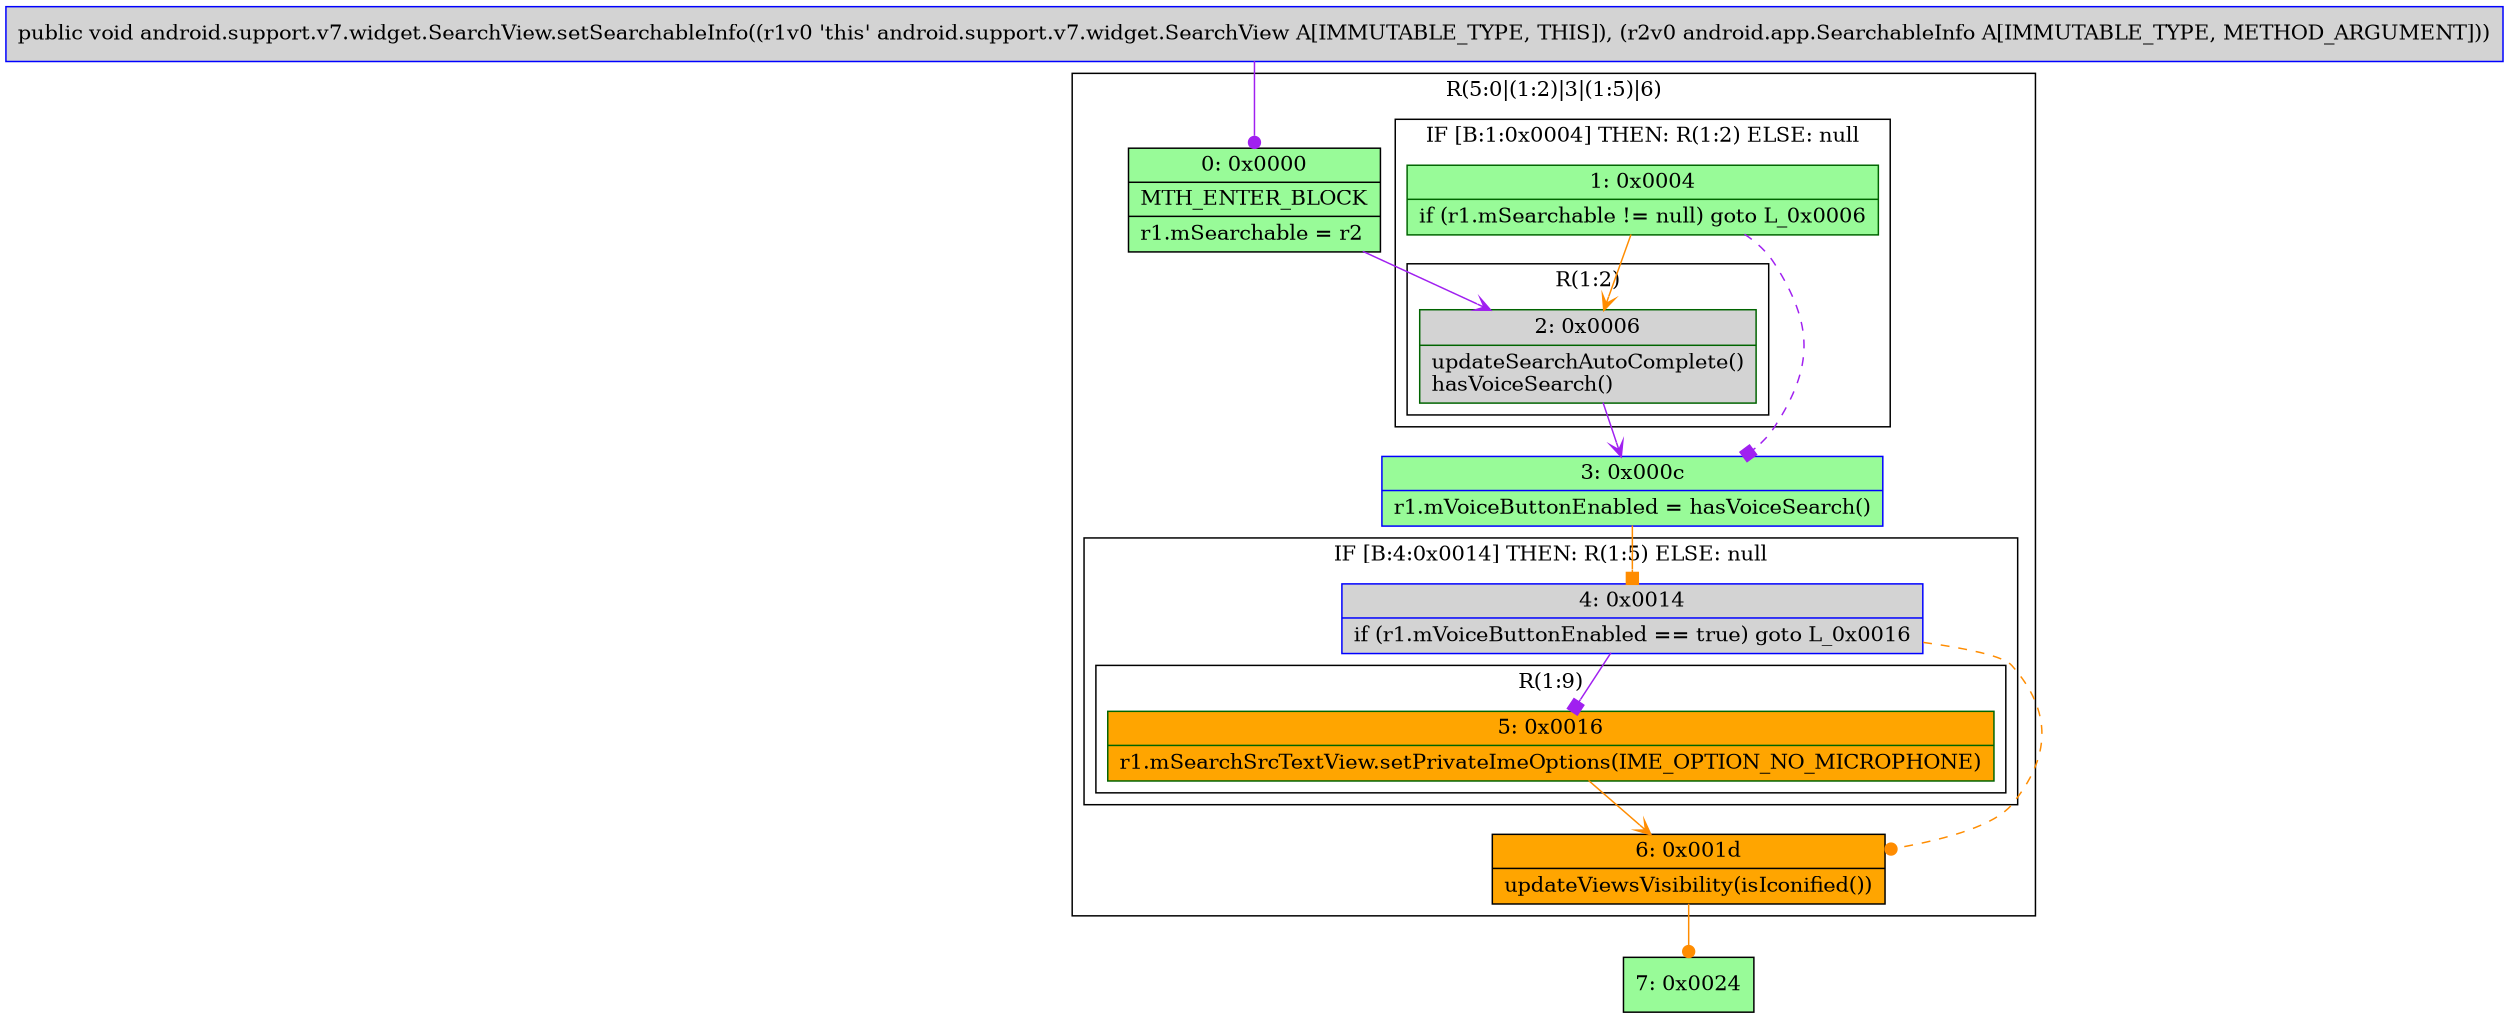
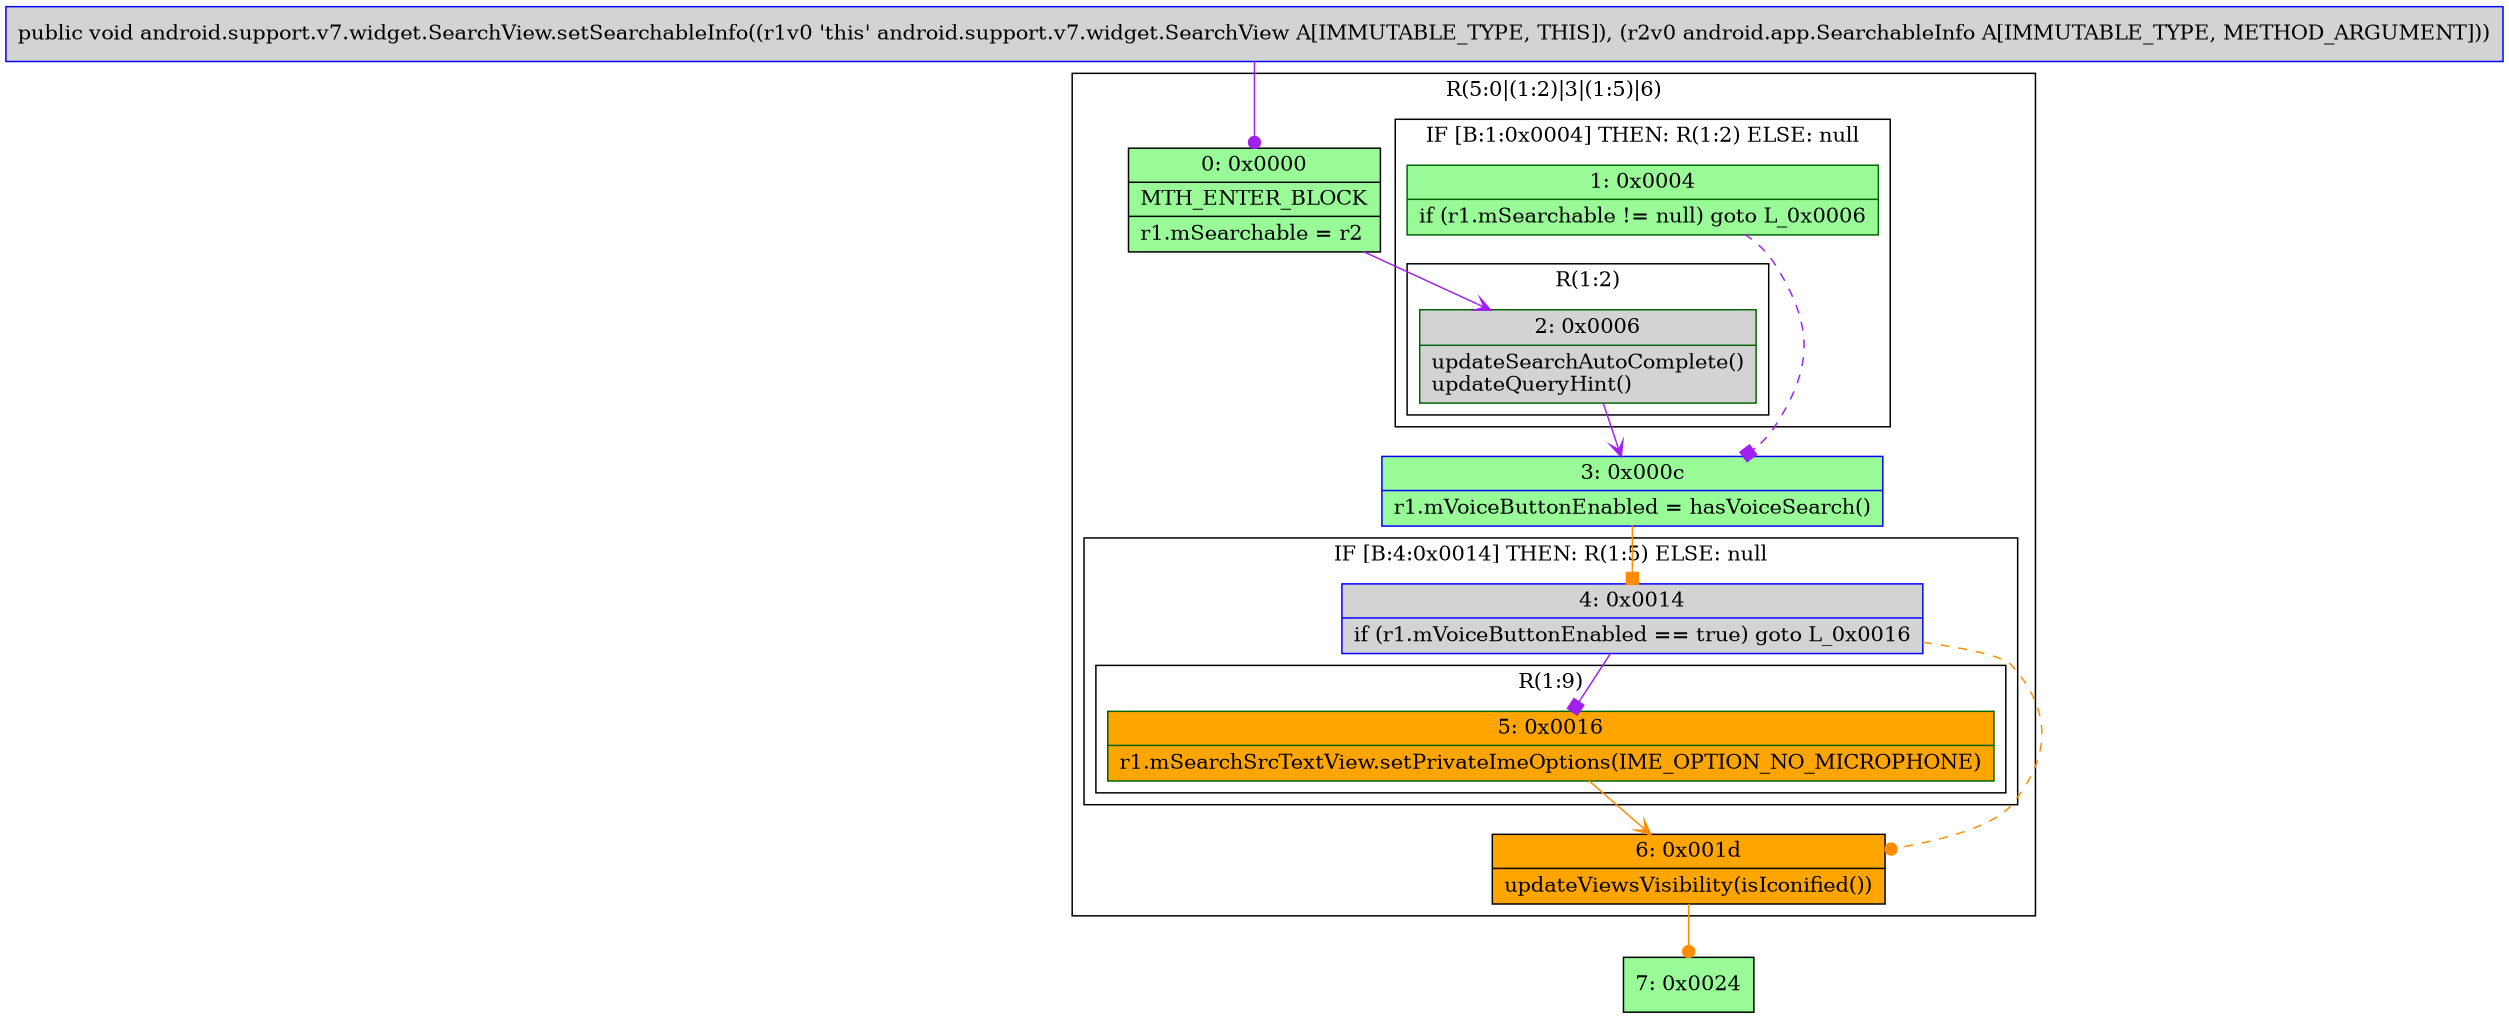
(1617, 273) -> none
(1523, 385) -> (1532, 385)
